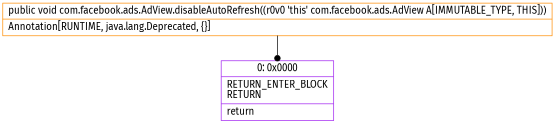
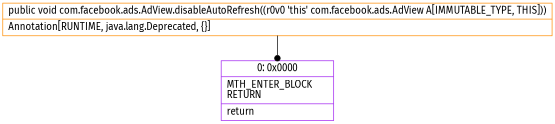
(277, 85) -> (270, 85)
